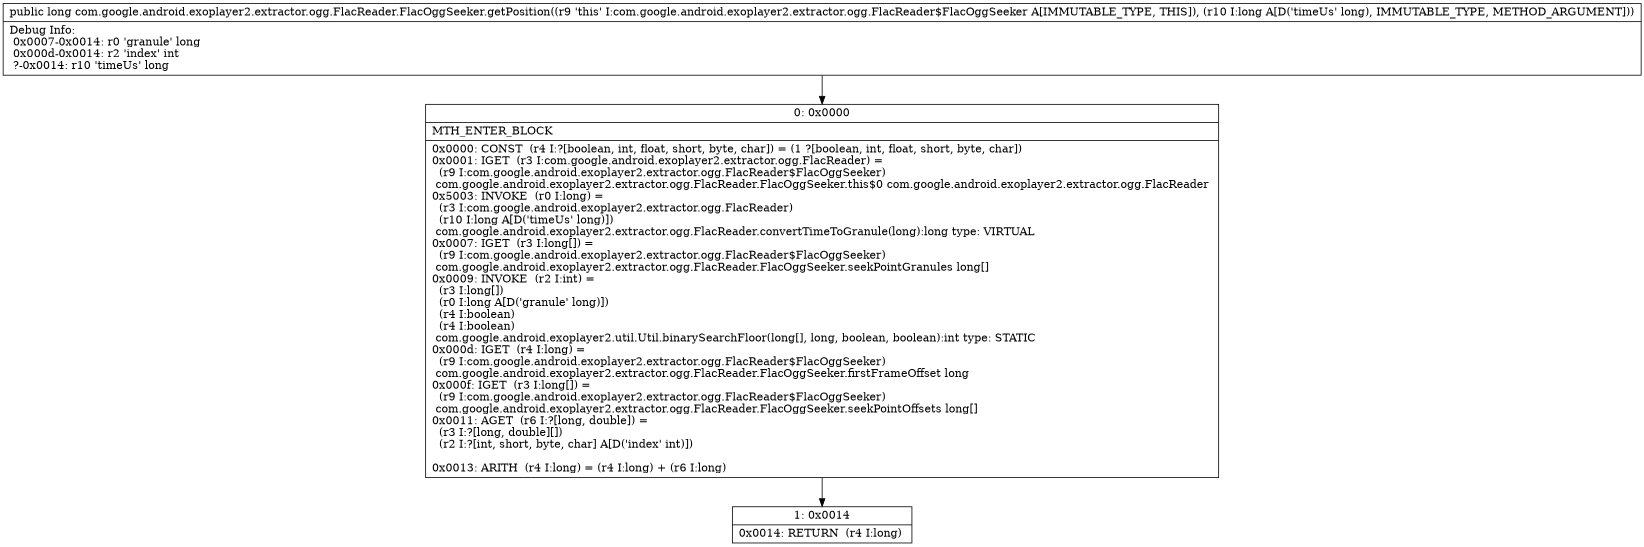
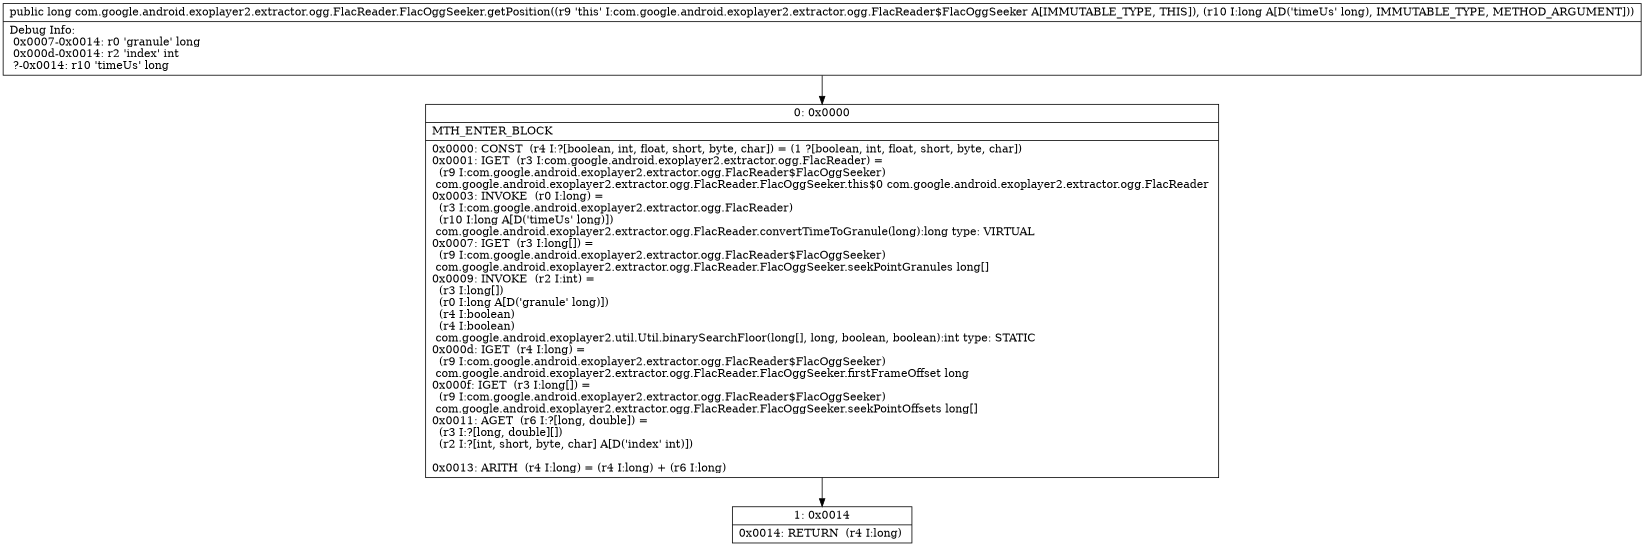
(520, 196) -> (520, 196)
